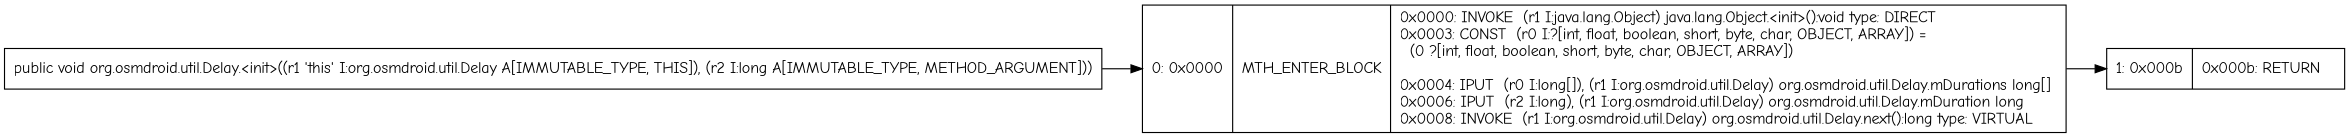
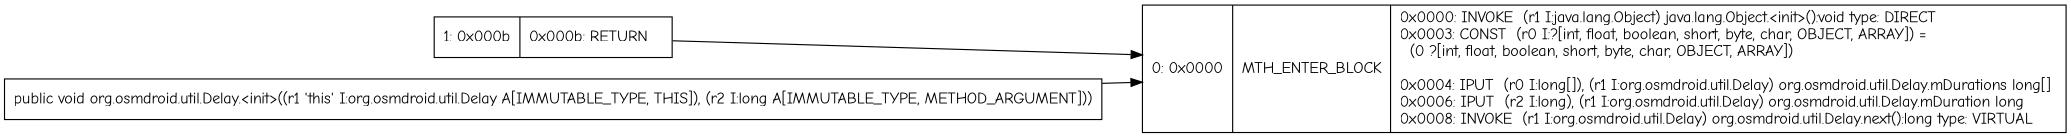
(2081, 69) -> (902, 48)
